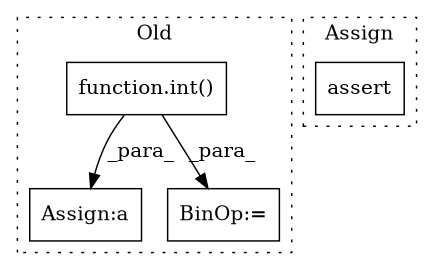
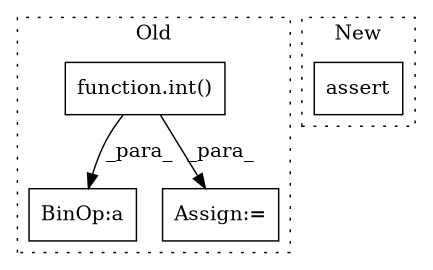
(360, 34) -> (358, 34)
(86, 215) -> (83, 215)
(224, 215) -> (221, 215)
